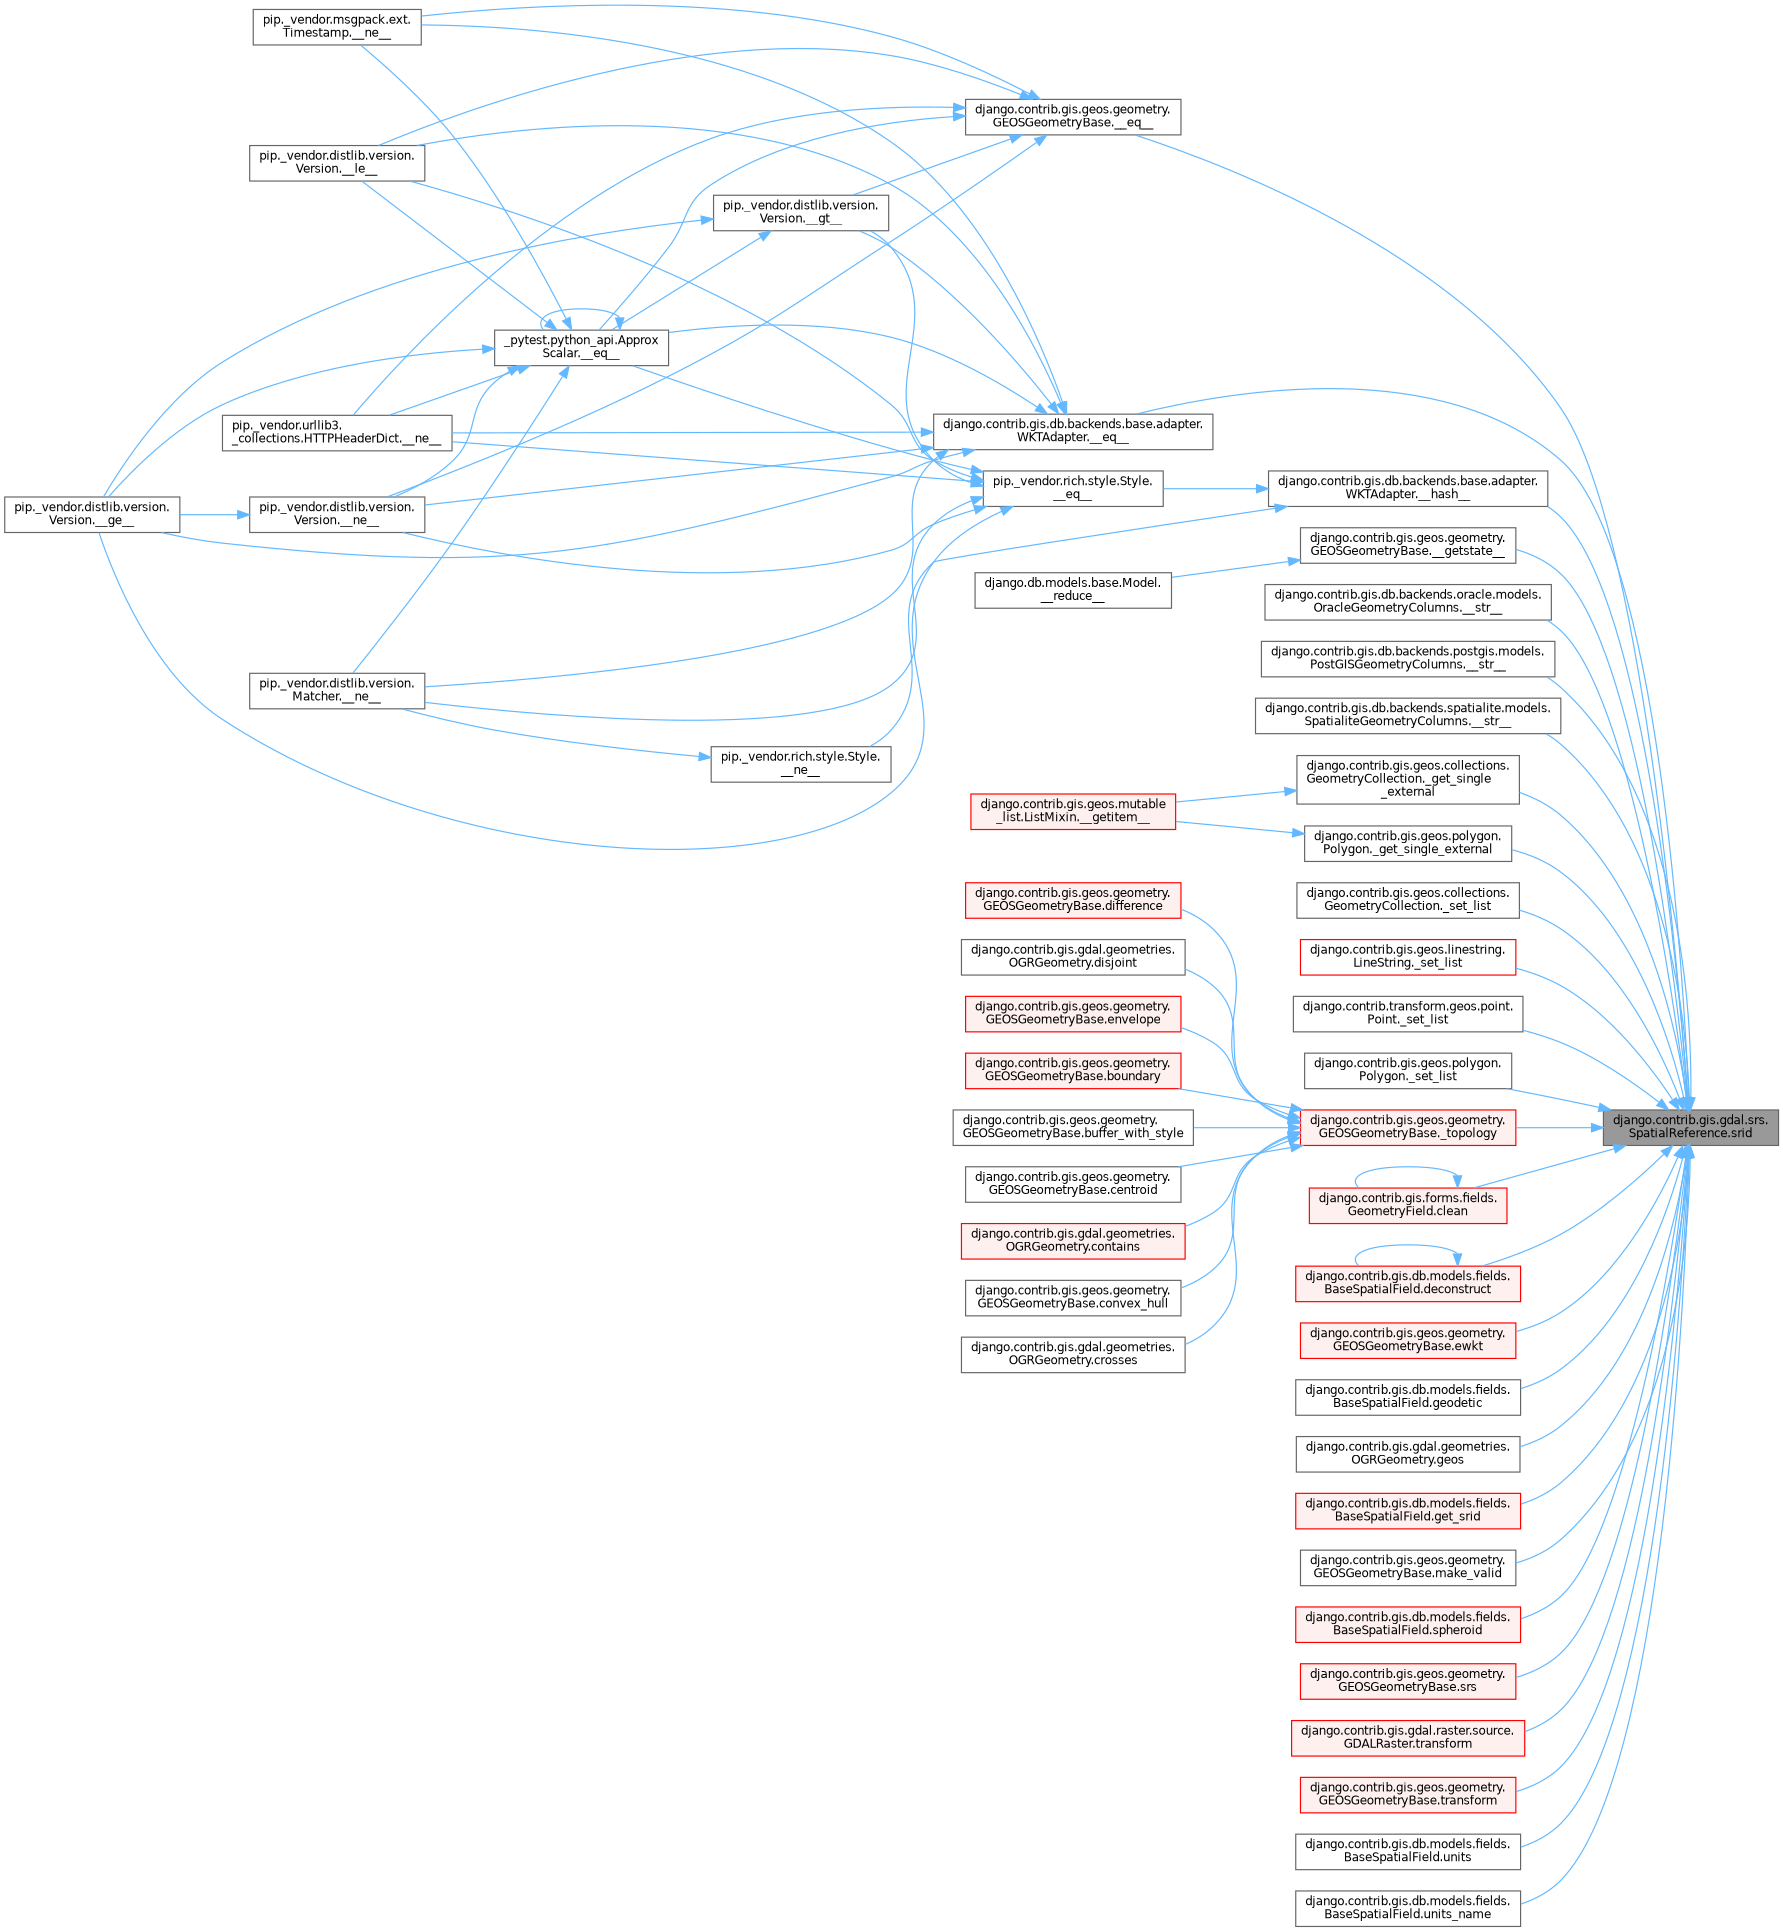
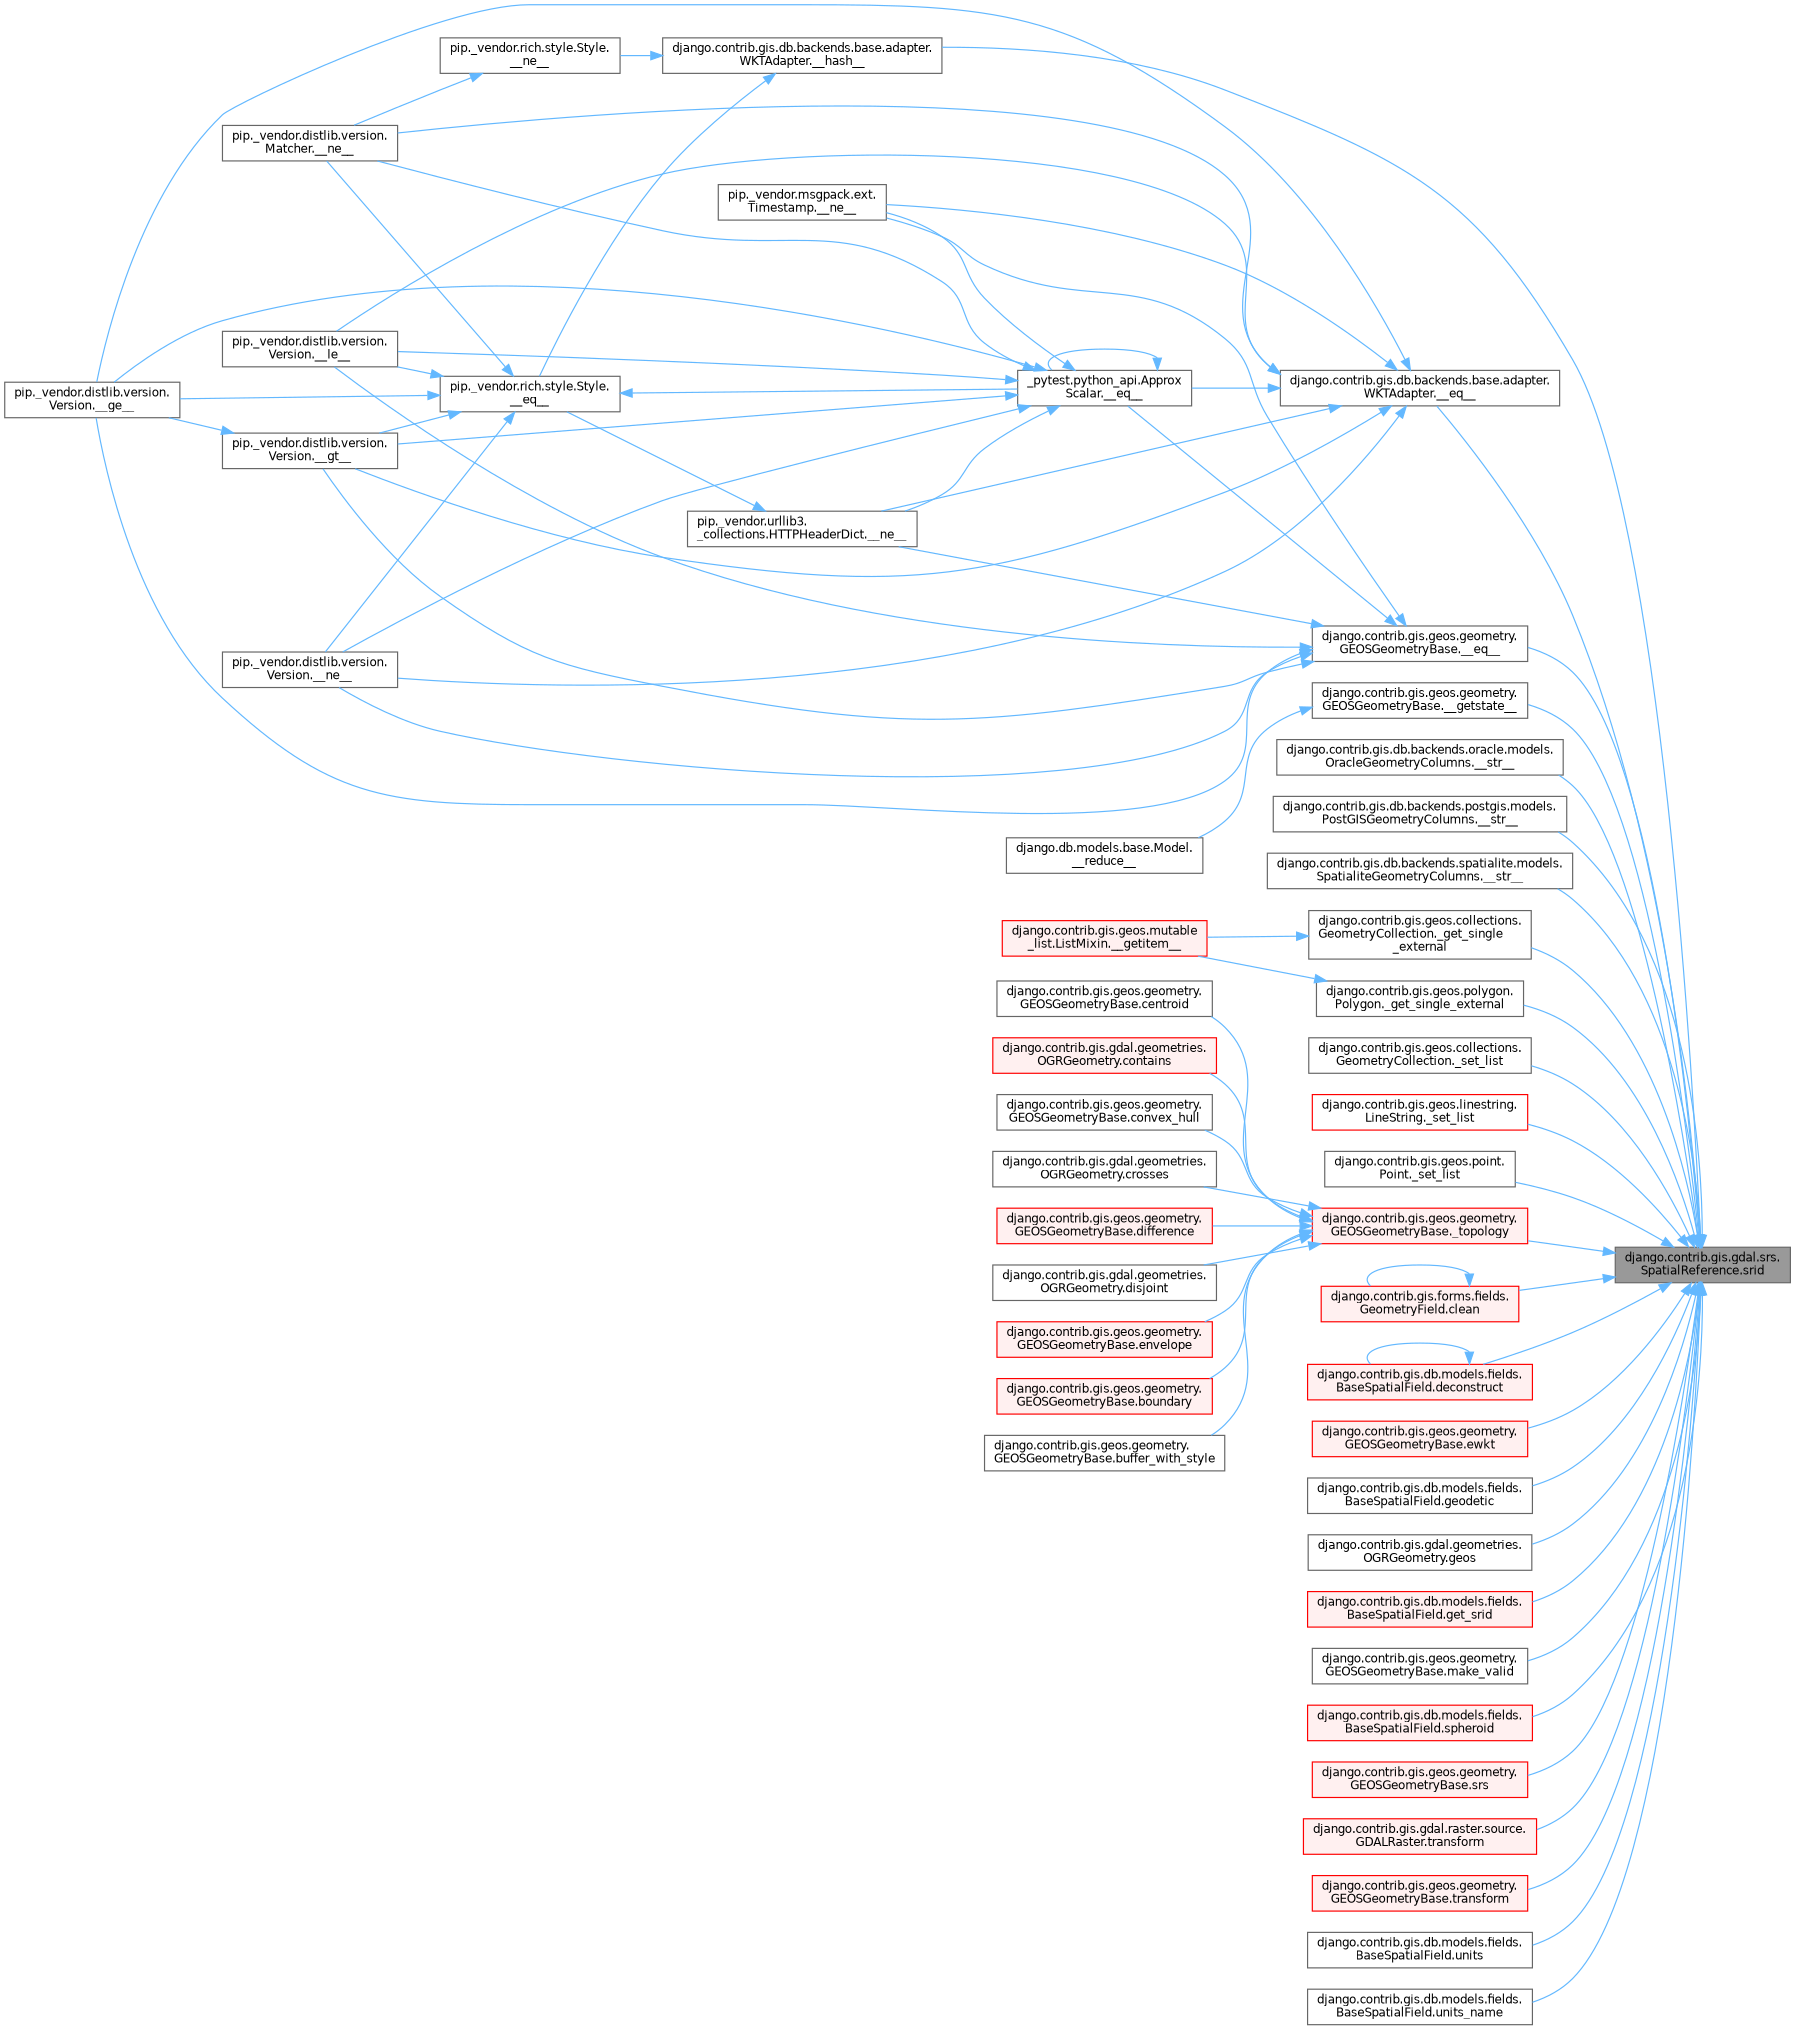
(679, 288) -> (702, 420)
(712, 461) -> (661, 459)
(209, 515) -> (635, 805)
(1408, 1014) -> (1420, 1169)
(1408, 1071) -> none
